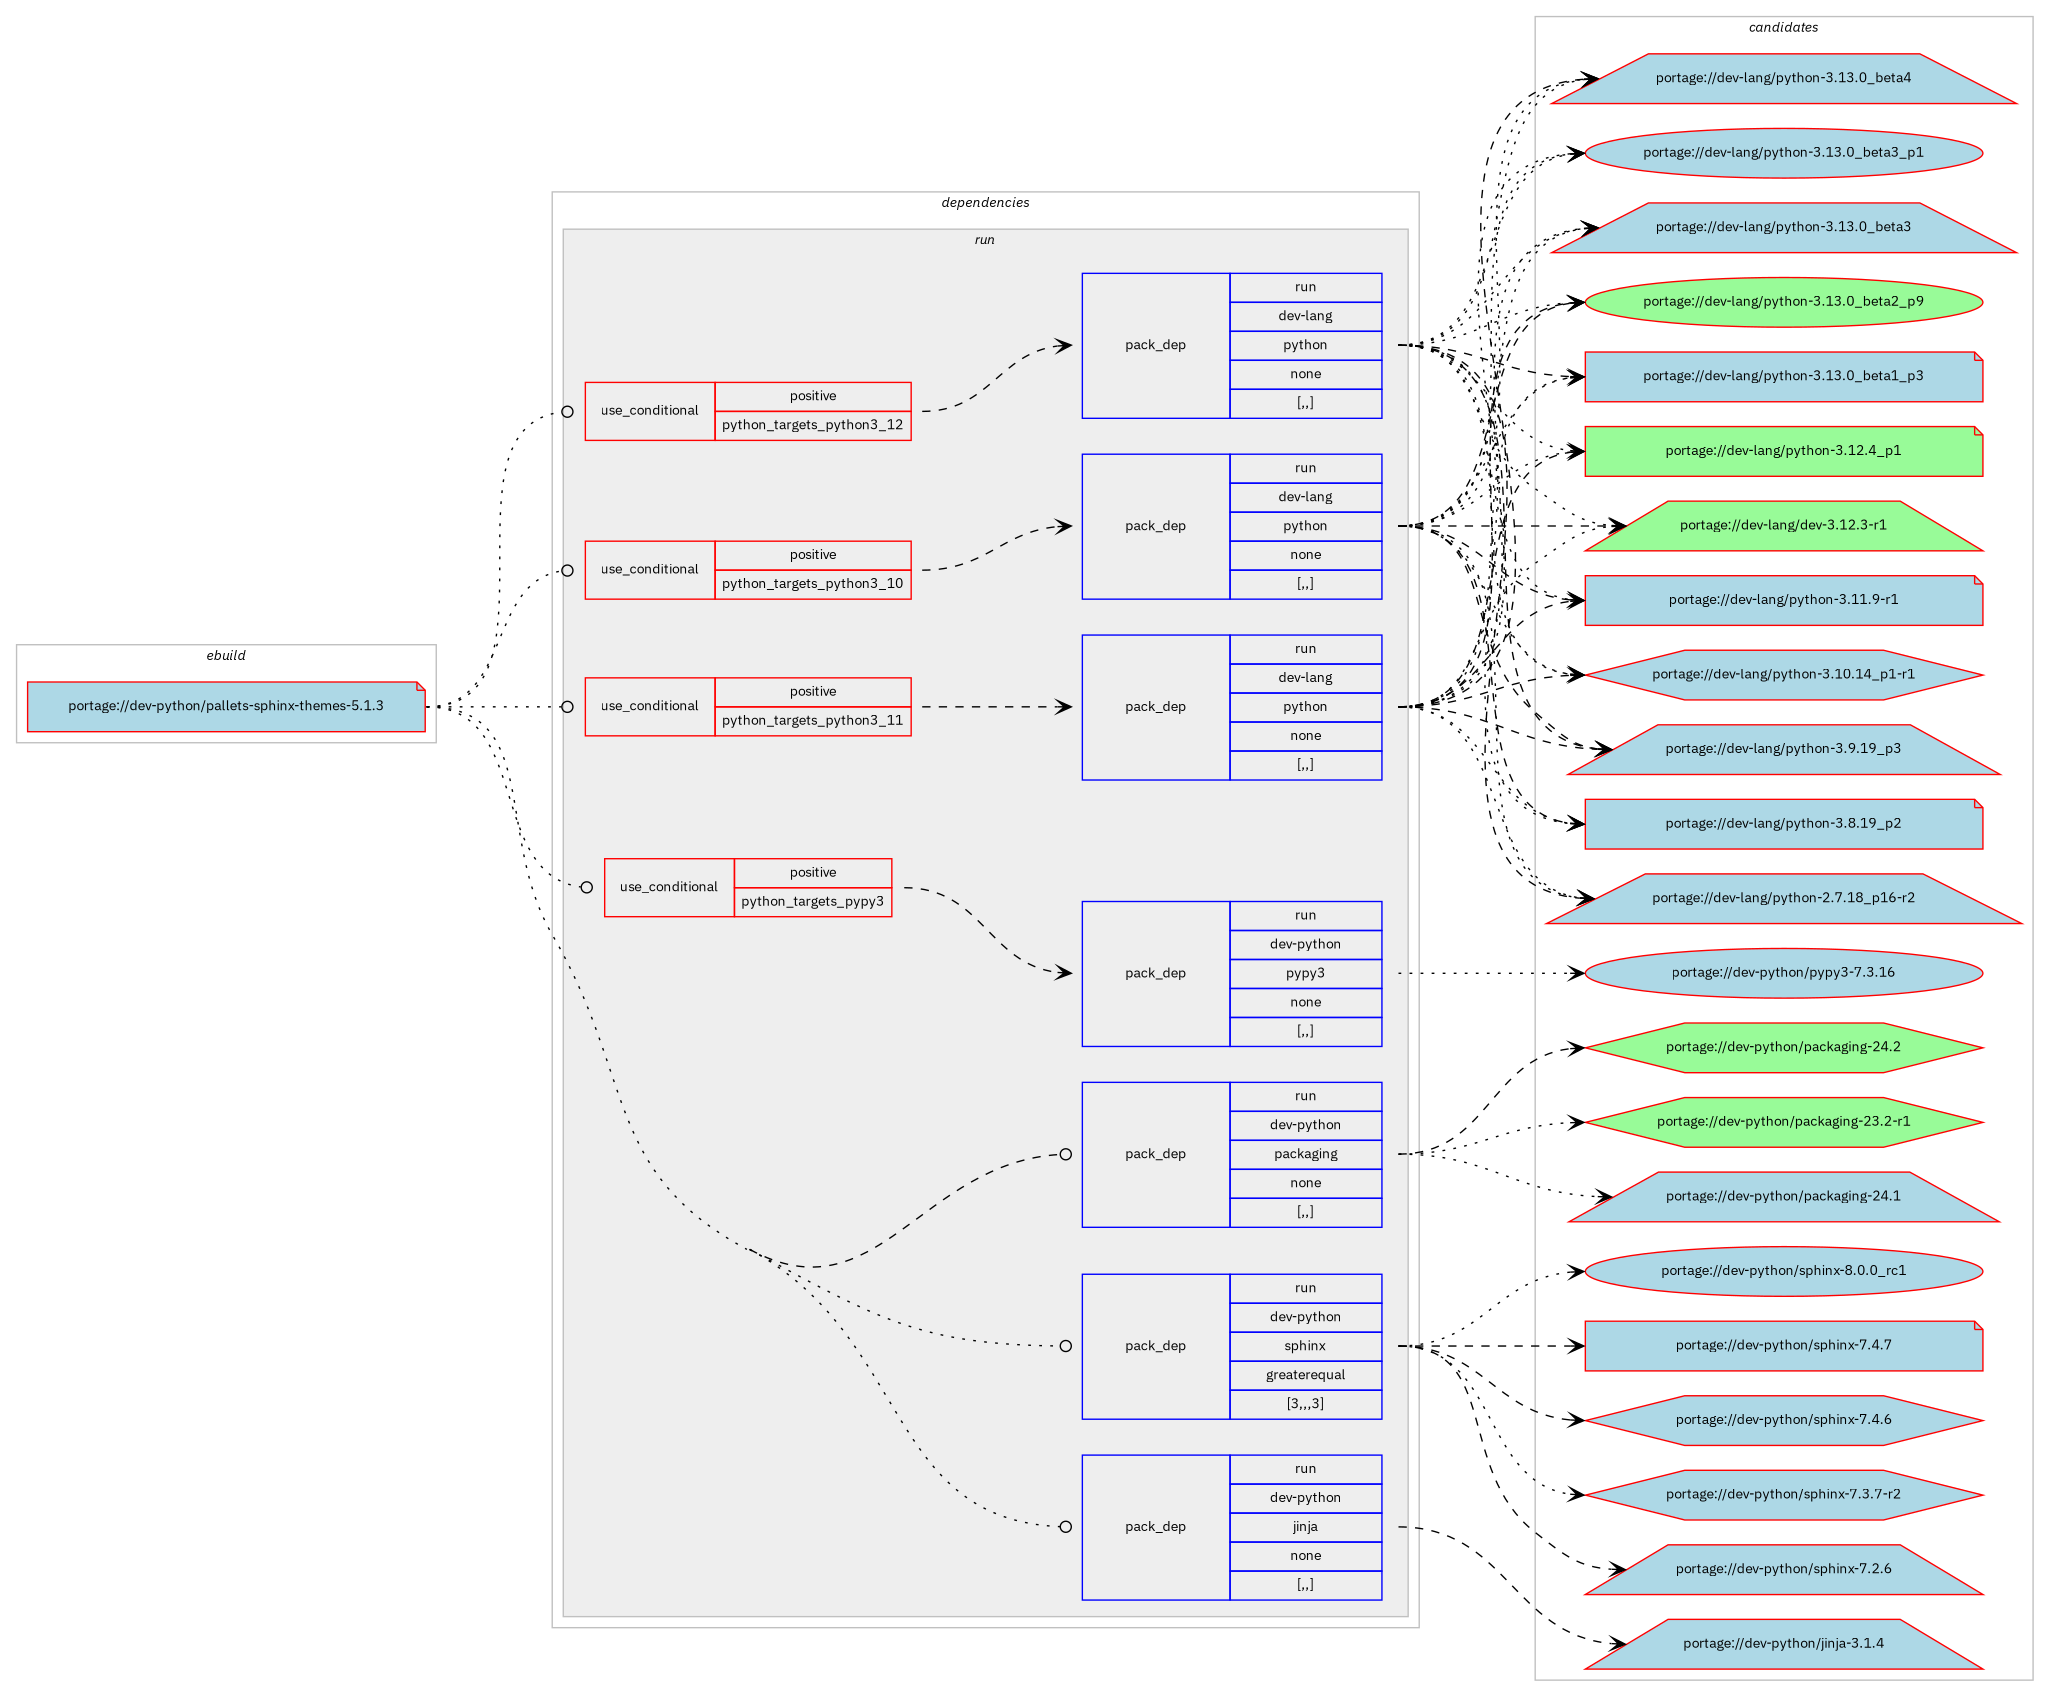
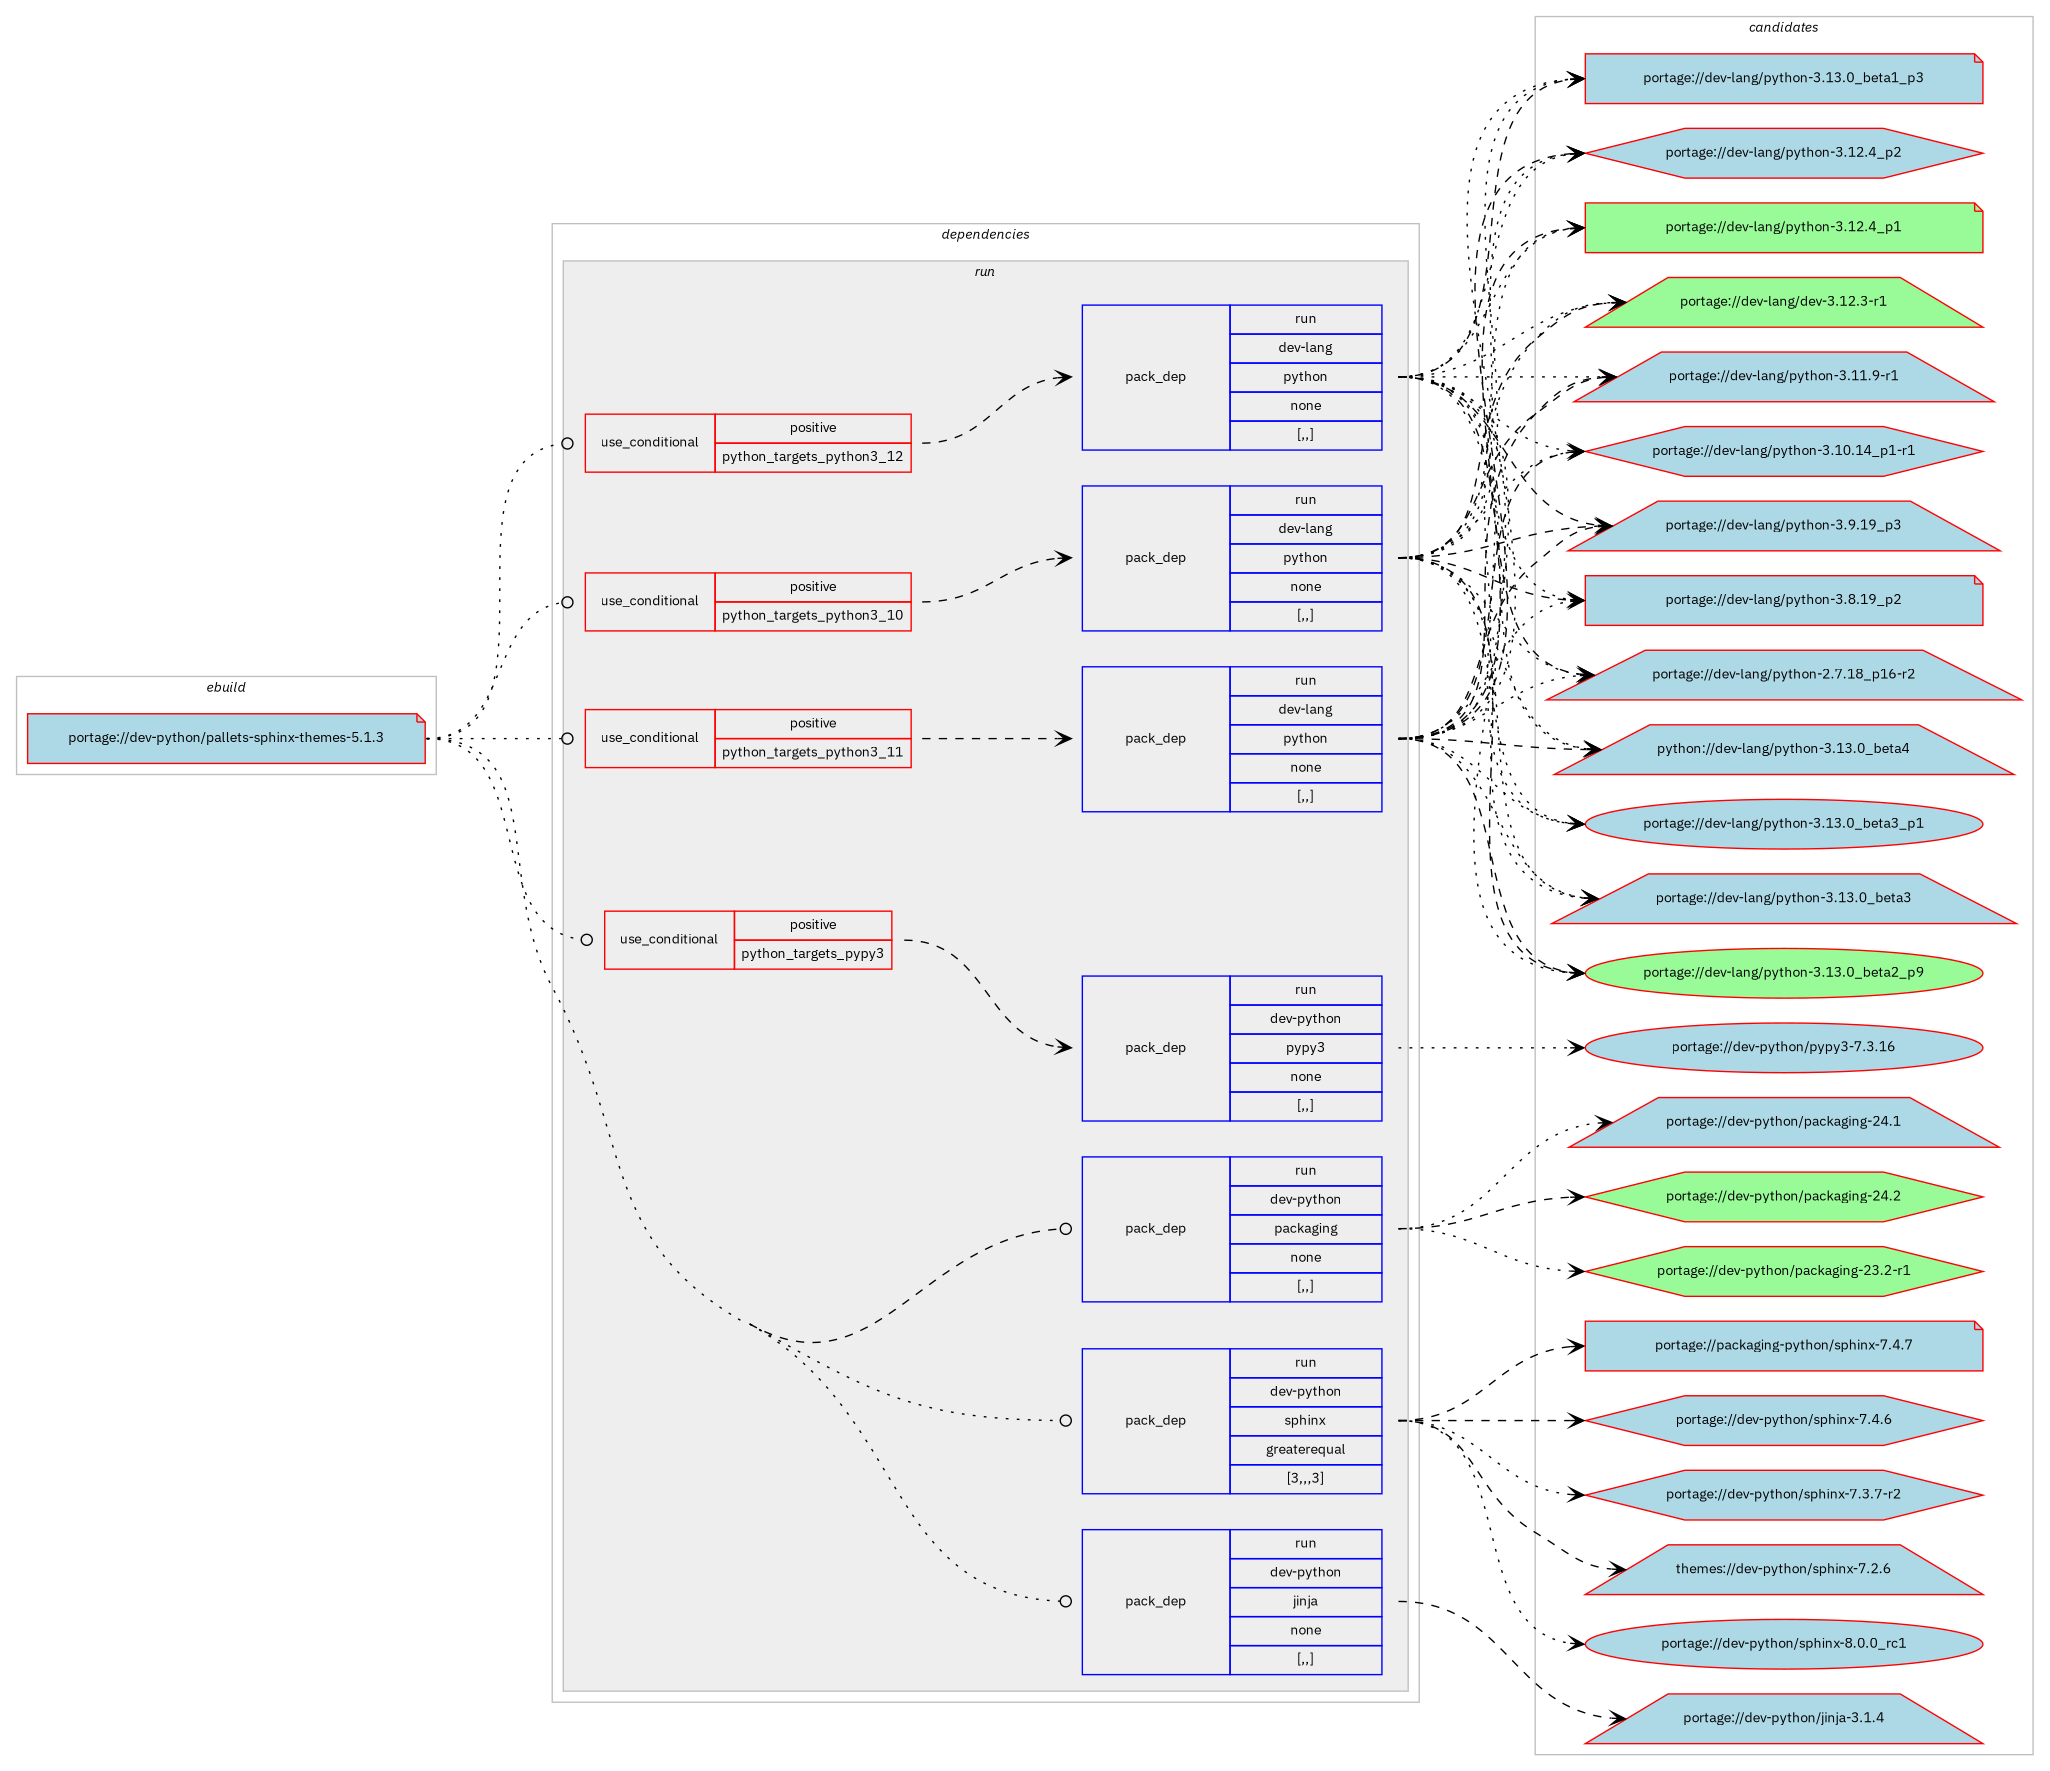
(1784, 79) -> (1784, 750)
none -> (1784, 153)
(1784, 601) -> (1784, 377)
(1784, 1346) -> (1784, 1346)
(1784, 1570) -> (1784, 1570)
